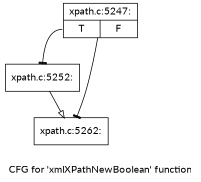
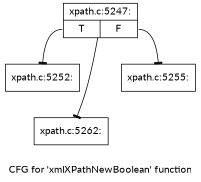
none -> (158, 78)
(55, 101) -> none
